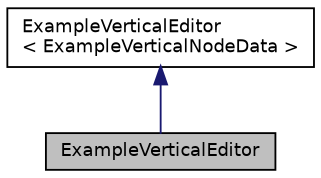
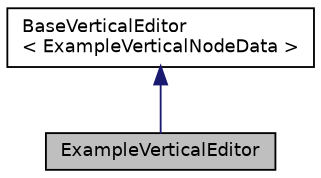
(161, 38) -> (161, 38)
